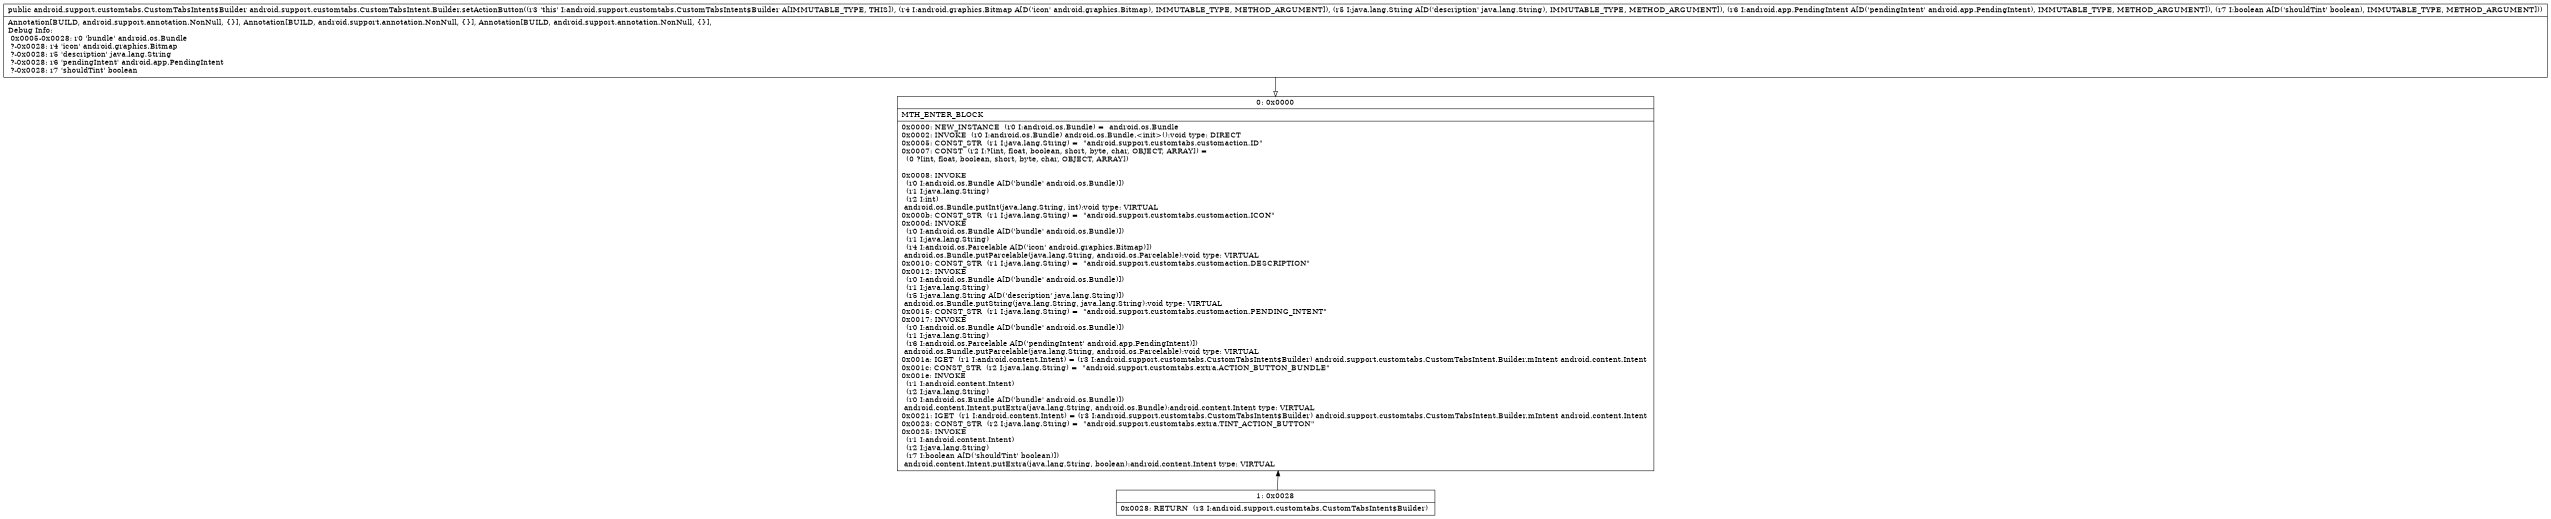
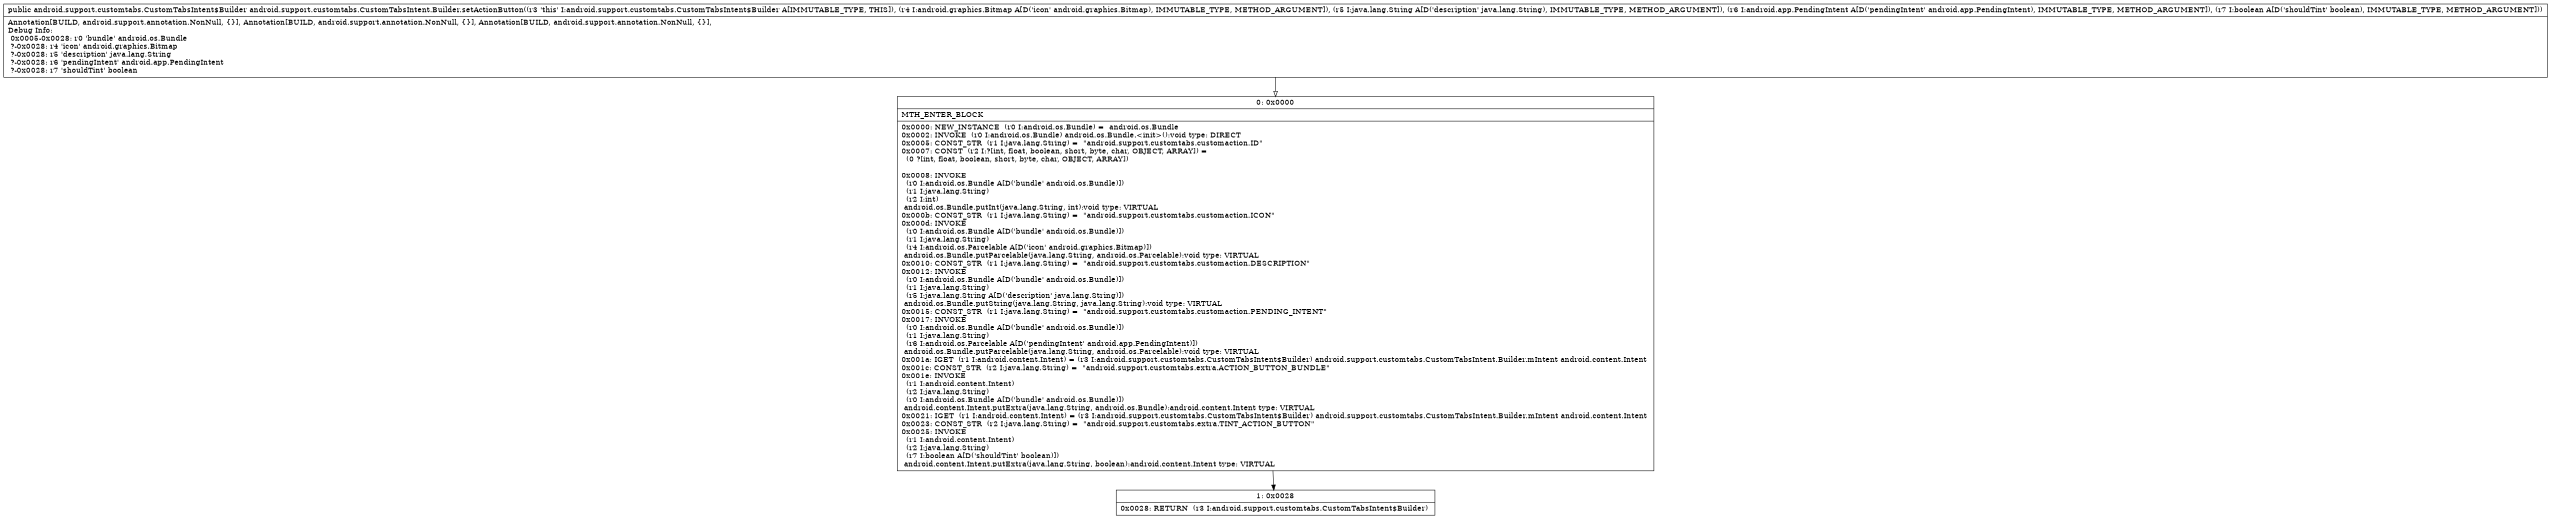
(1278, 483) -> (1273, 478)
